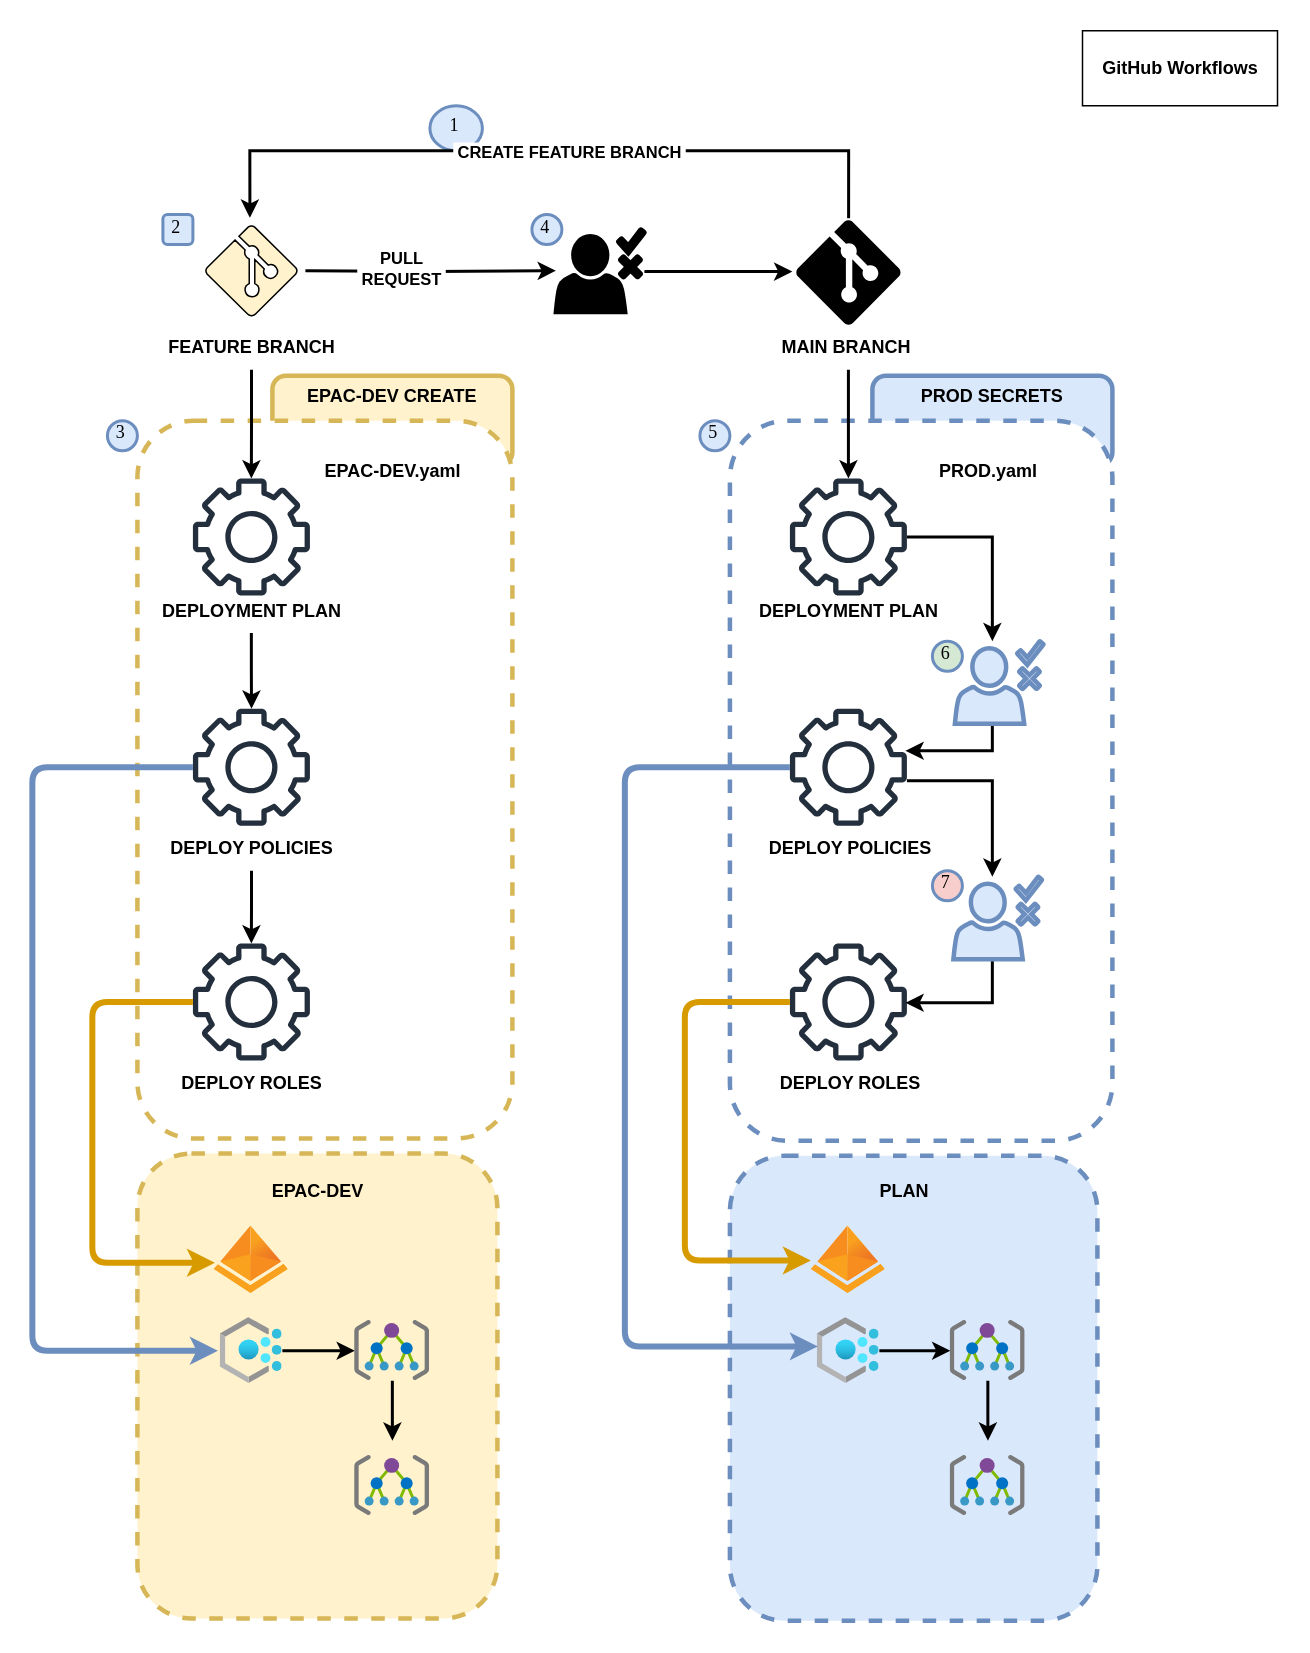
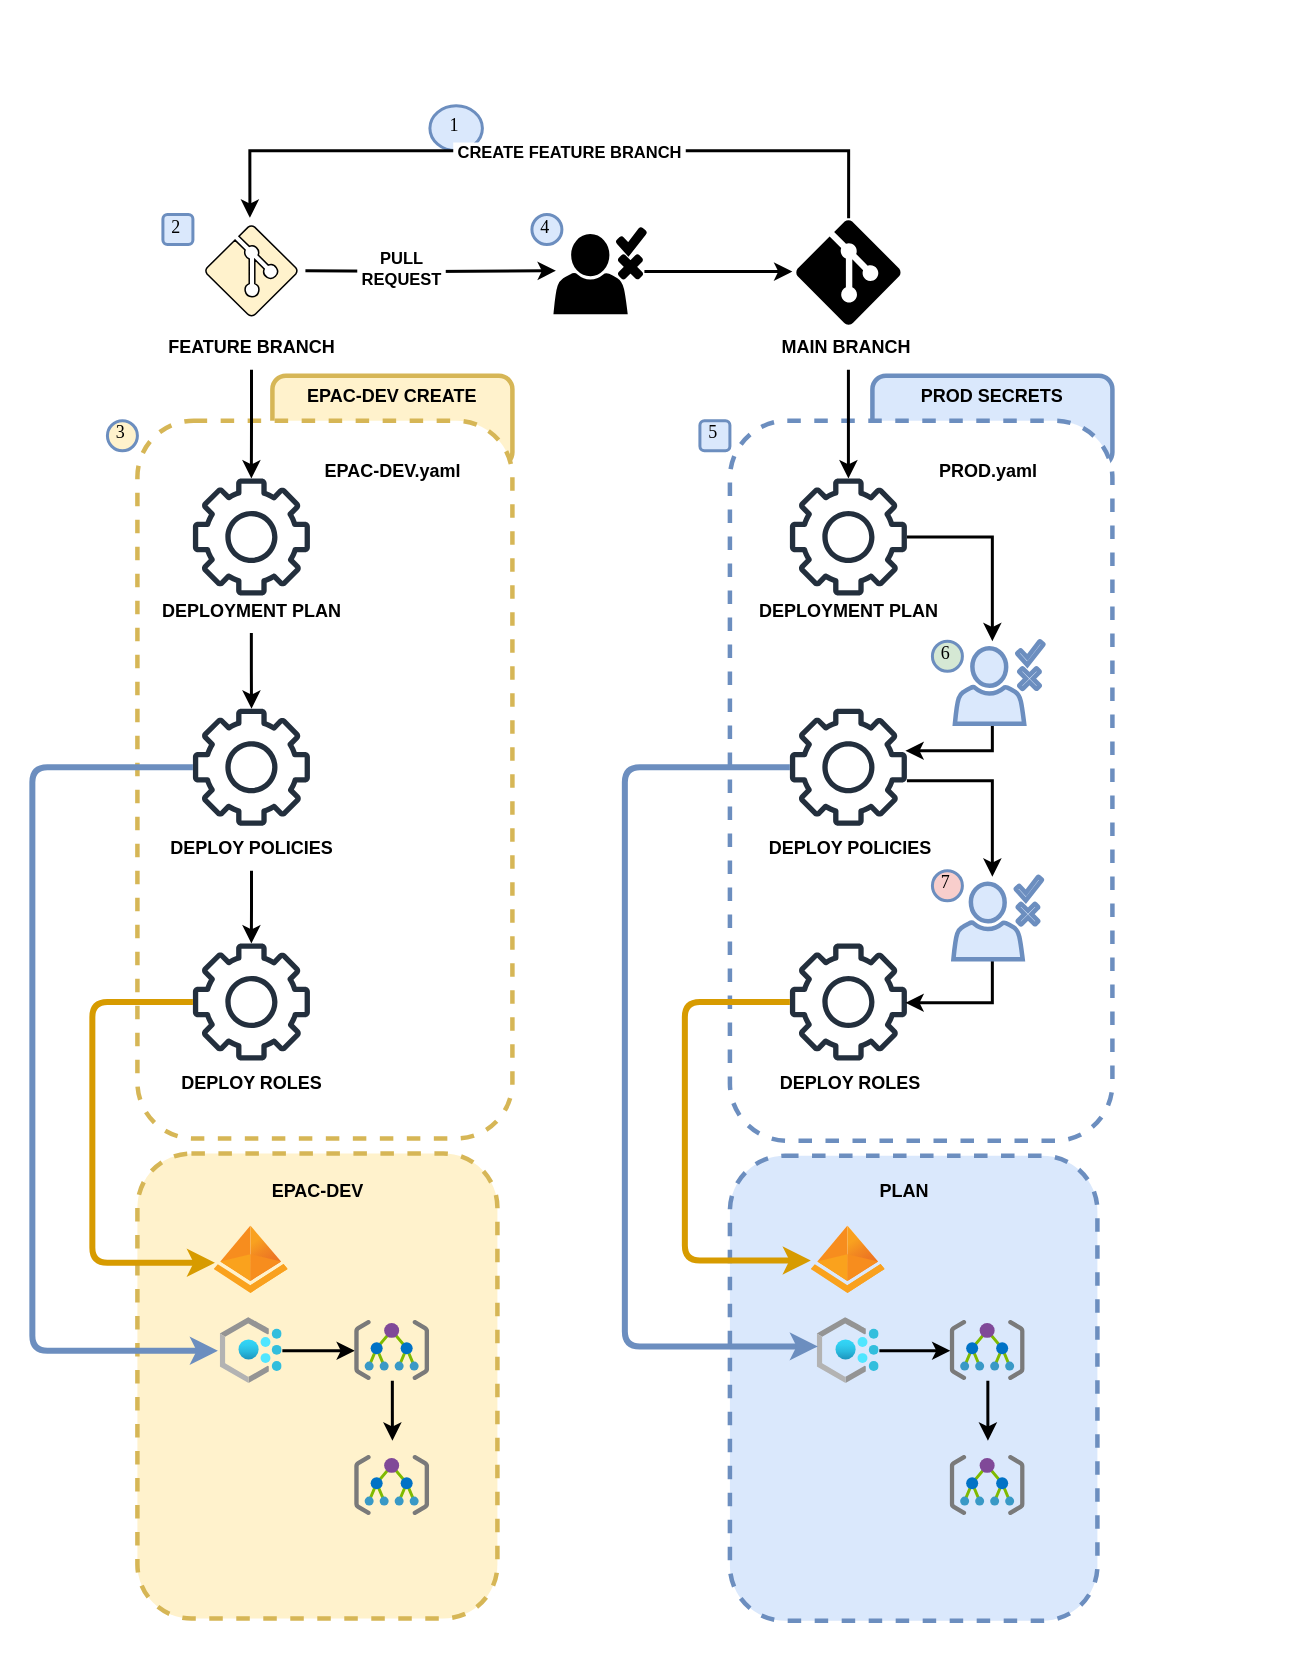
(1180, 68) -> none
(122, 436) -> (122, 436)
(715, 436) -> (715, 436)
